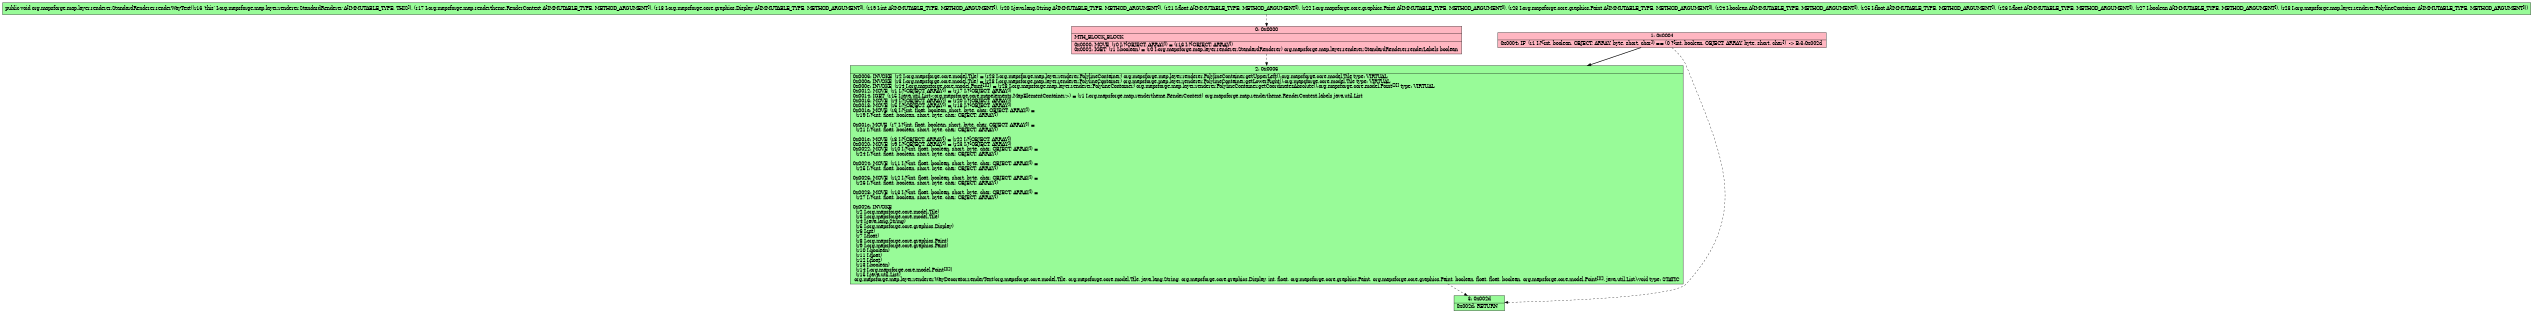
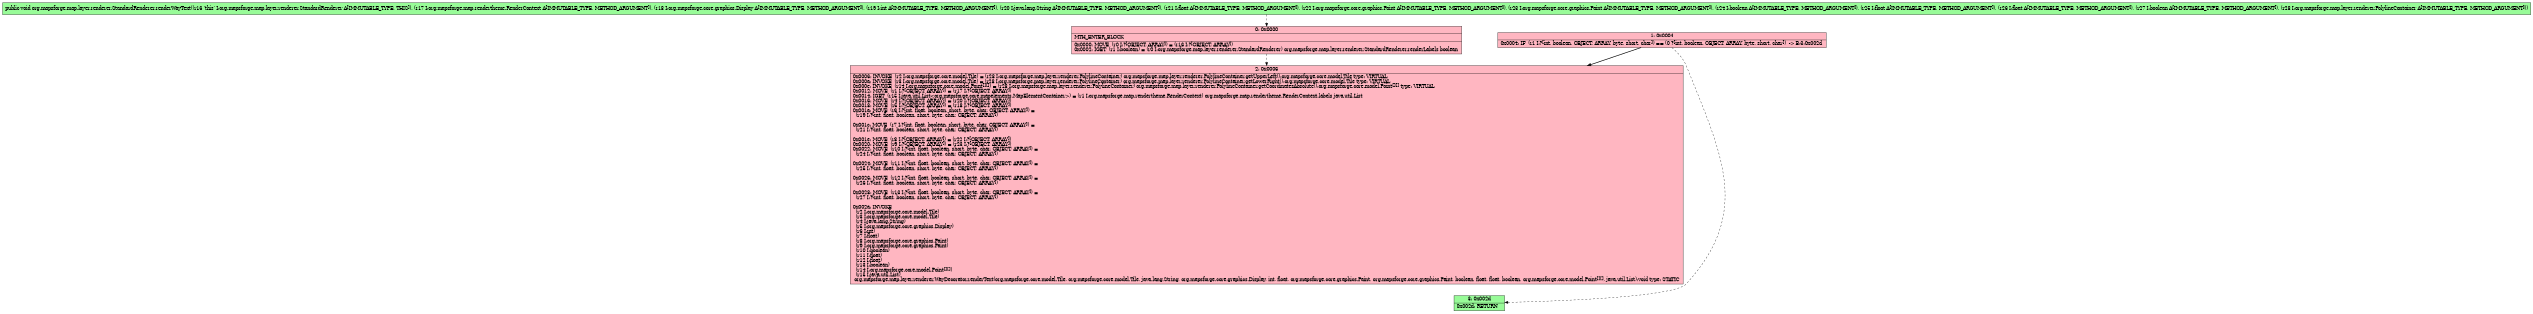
(1099, 37) -> (1099, 37)
(1267, 175) -> (1267, 175)
(1456, 289) -> none
